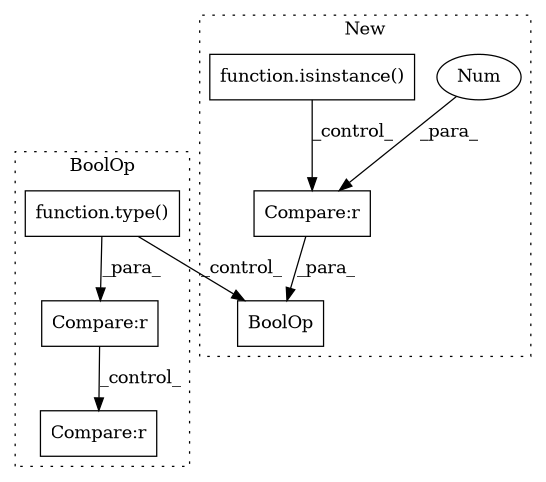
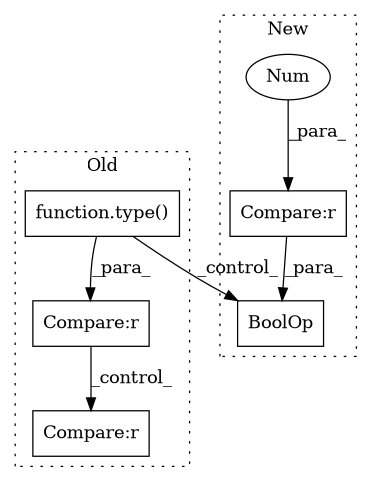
(312, 77) -> none
(102, 166) -> (102, 166)
